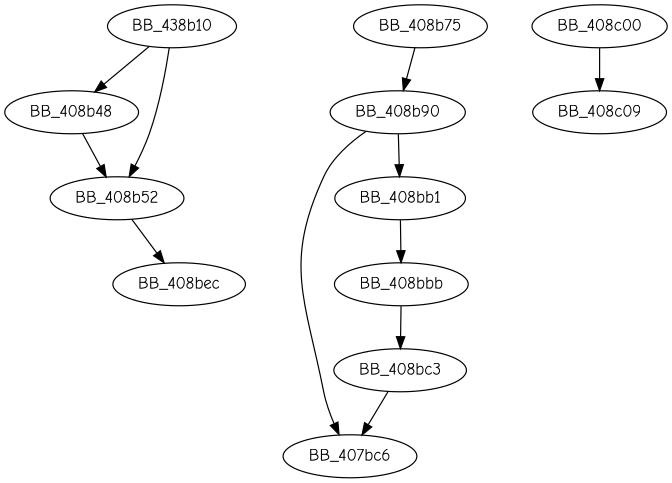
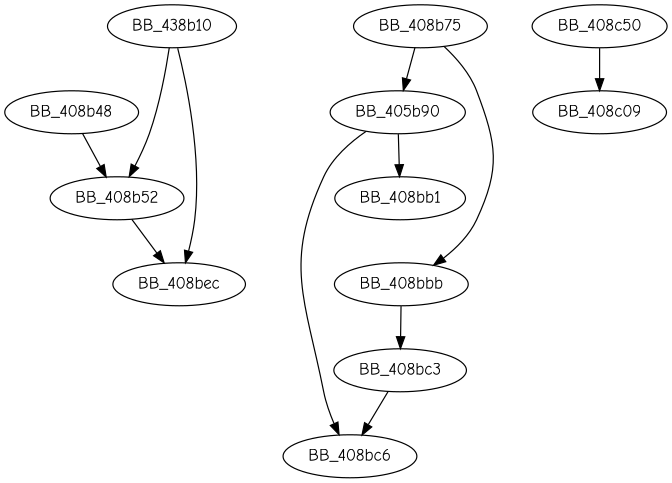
(600, 26) -> (600, 26)
(127, 65) -> (195, 149)
(398, 112) -> (398, 112)
(401, 235) -> (493, 153)
(350, 456) -> (350, 456)
